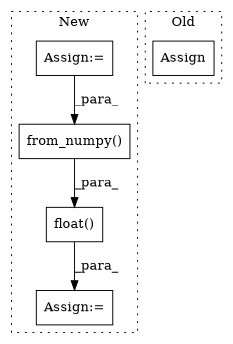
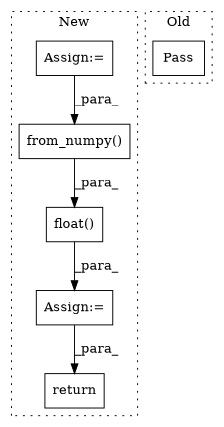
(183, 58) -> (179, 58)
none -> (75, 391)
